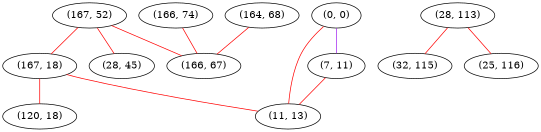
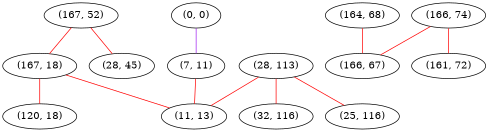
(147, 41) -> none
(298, 61) -> (235, 91)
(415, 66) -> (276, 116)
none -> (449, 66)
